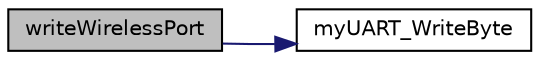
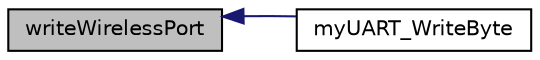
(249, 44) -> (270, 16)
